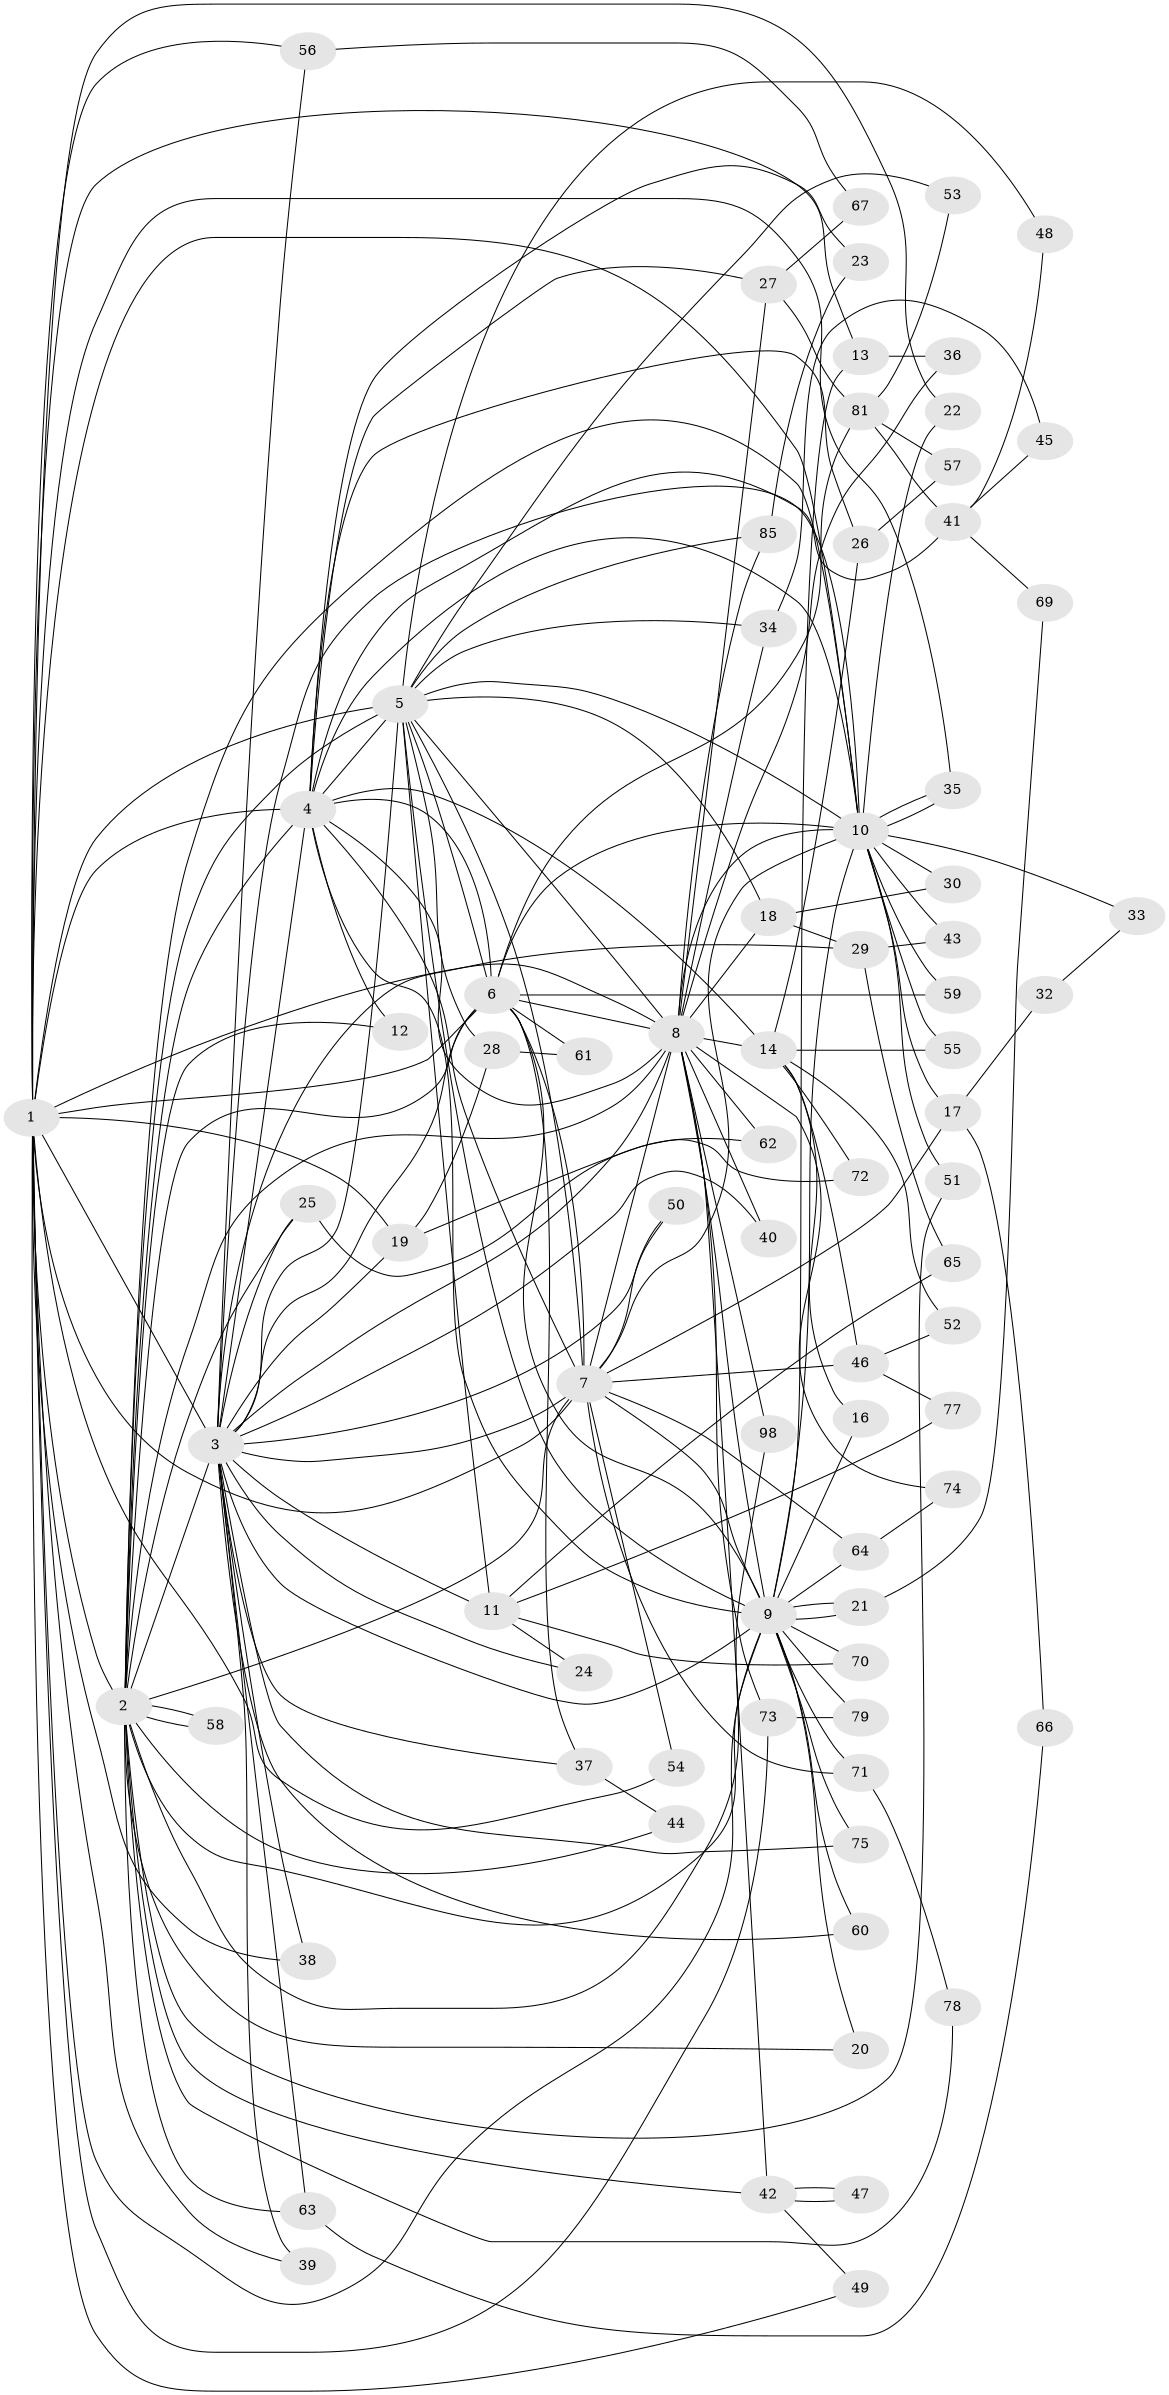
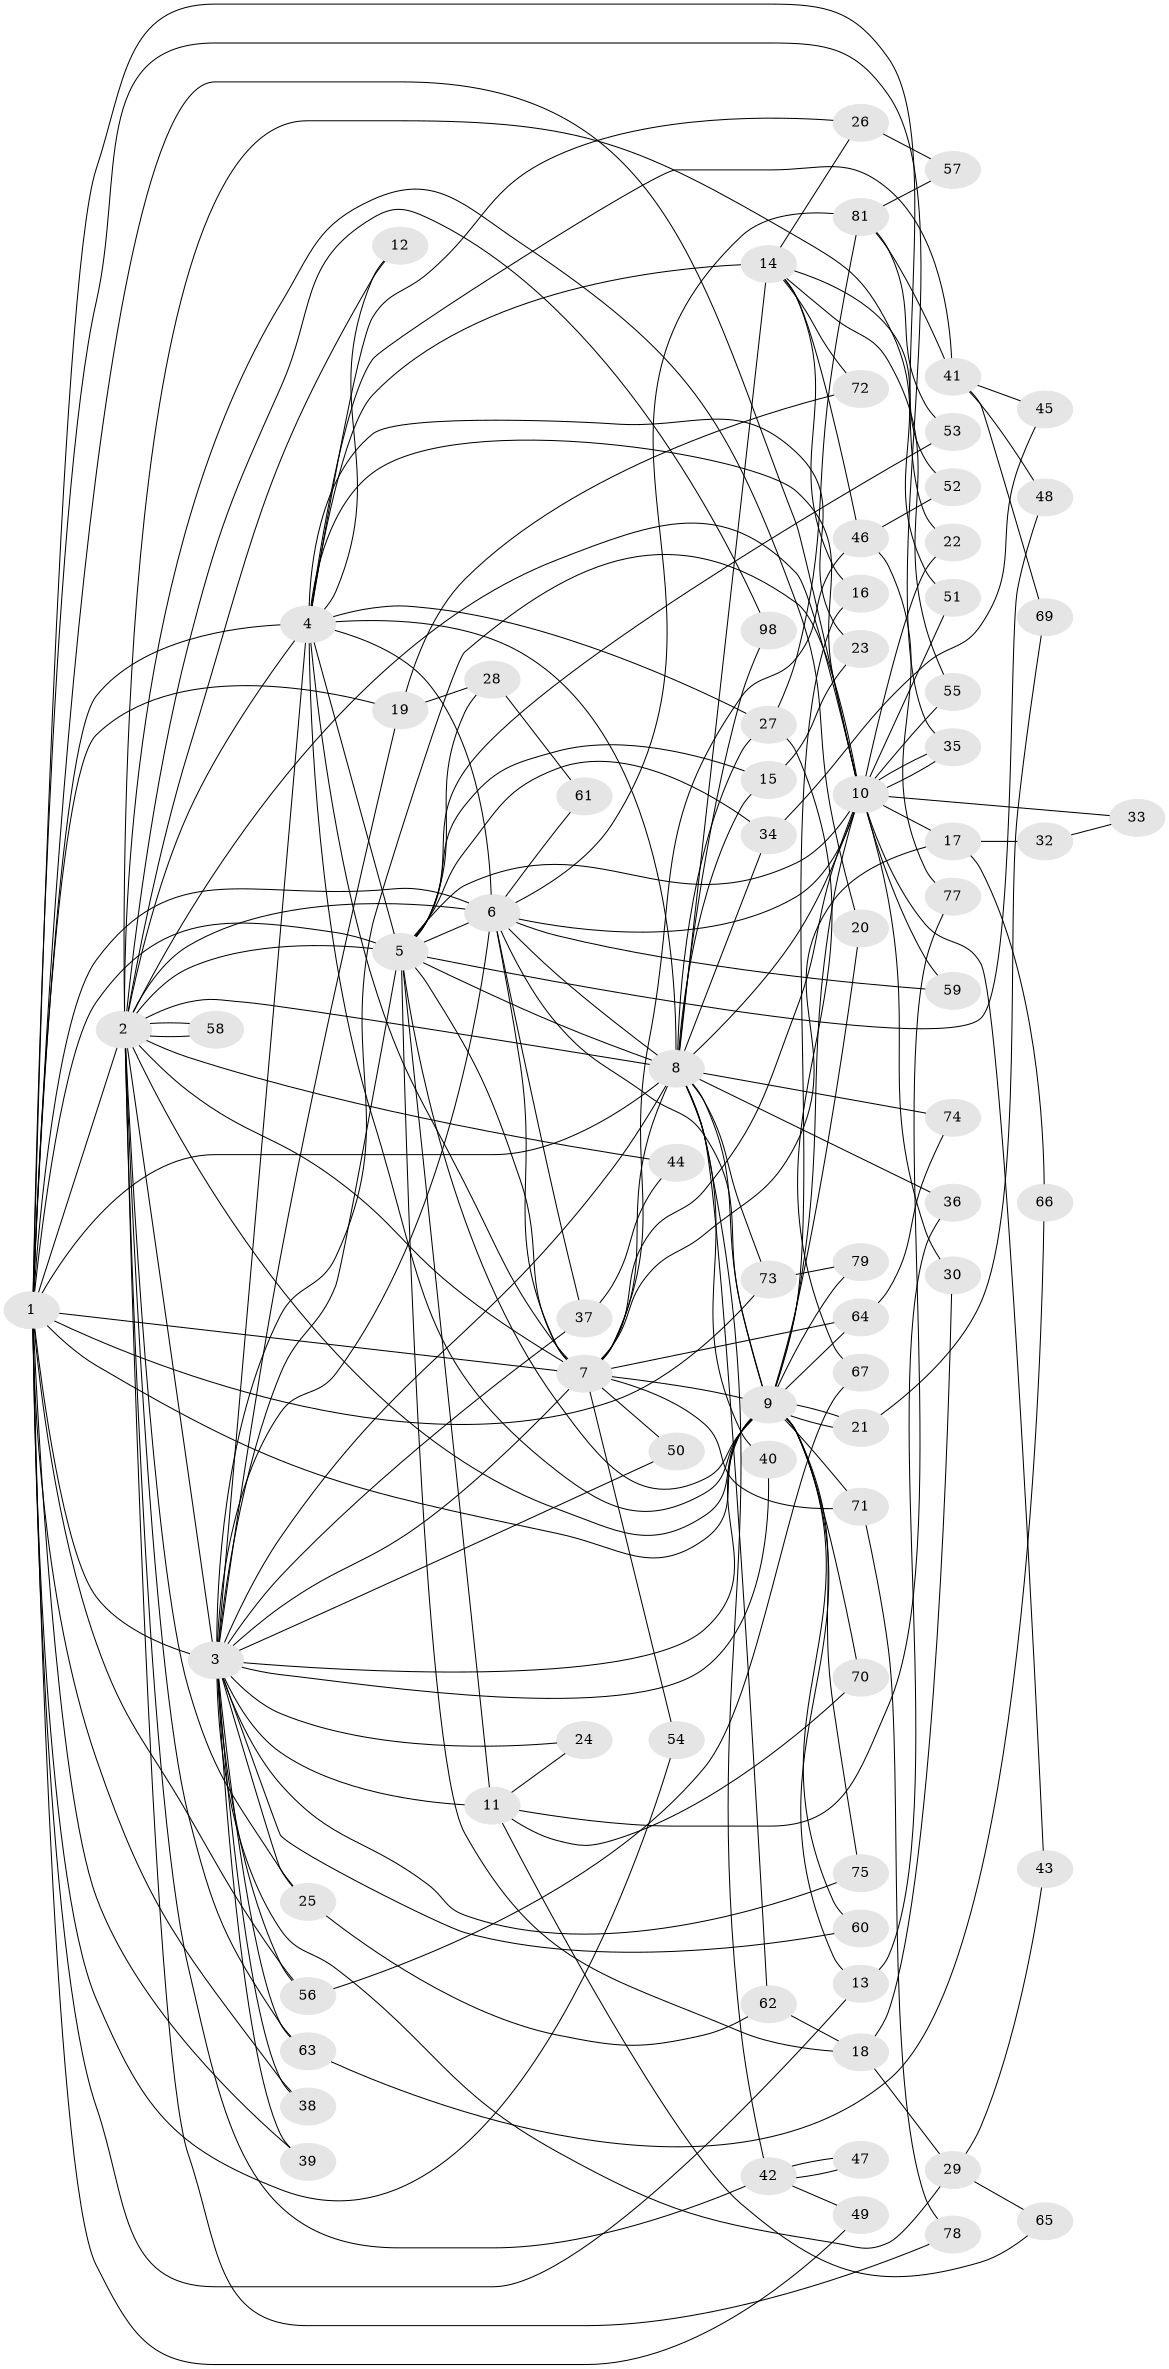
(769, 534) -> (769, 780)
(723, 976) -> (812, 2027)
